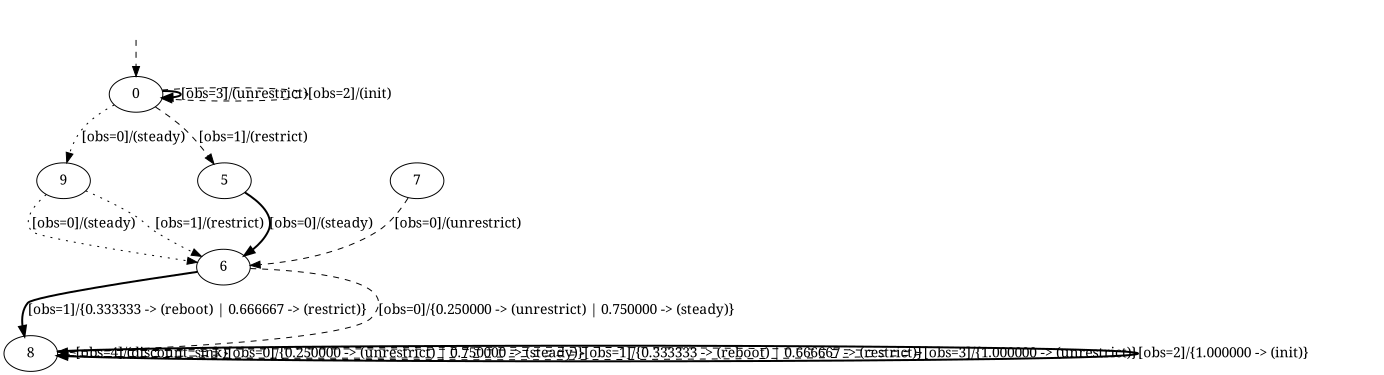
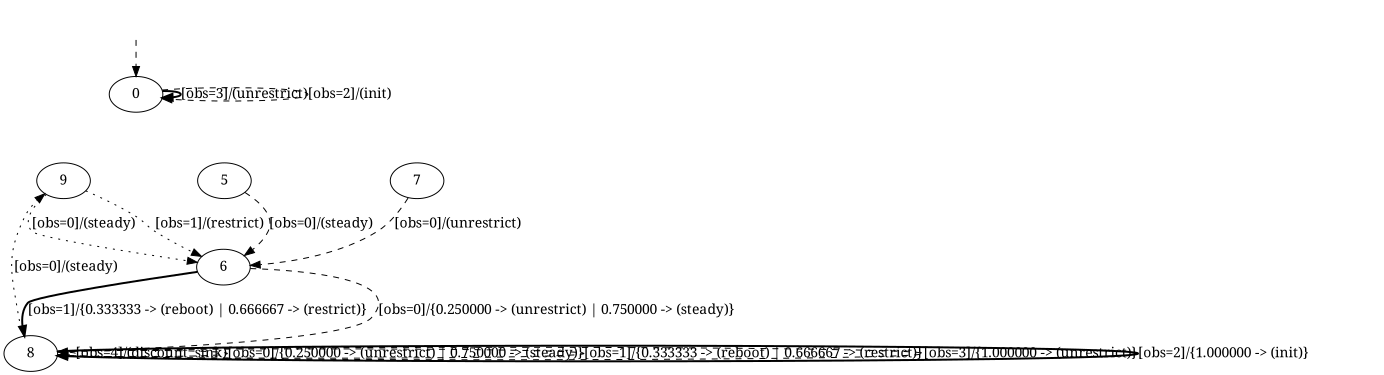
(87, 124) -> (12, 266)
(184, 129) -> none
(269, 219) -> (269, 219)
